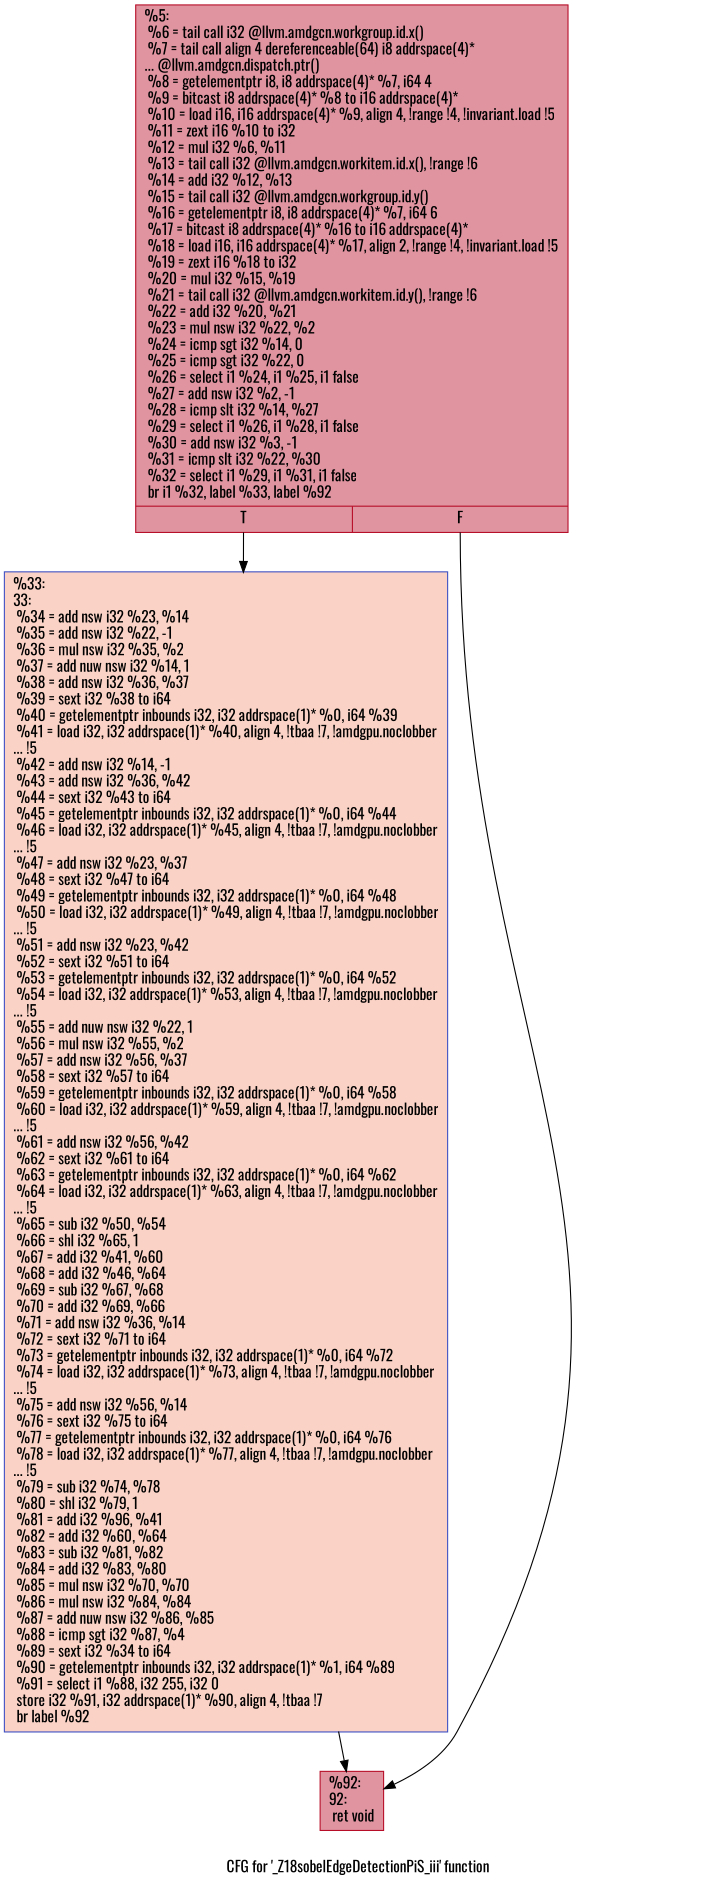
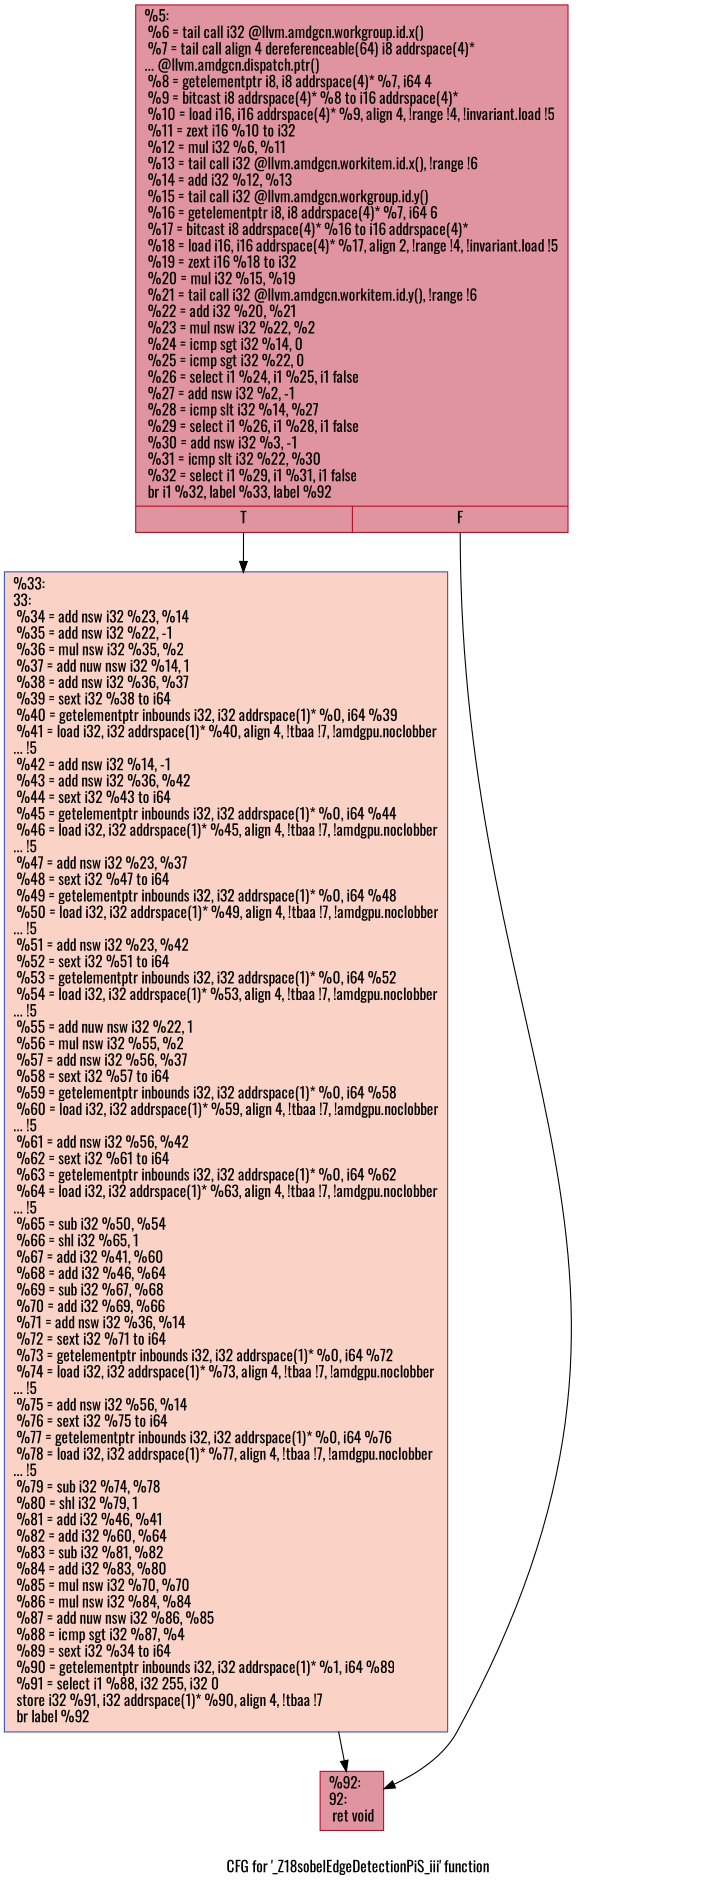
(88, 1521) -> (88, 1521)
